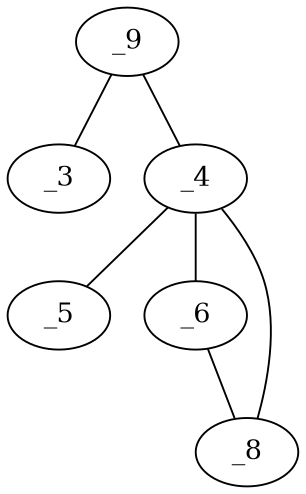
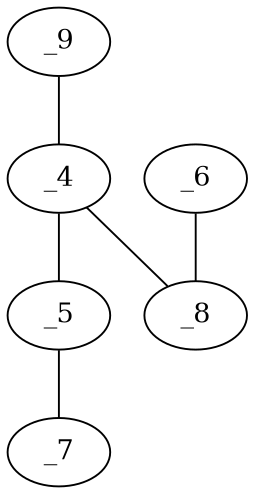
(59, 179) -> none
(196, 247) -> none
none -> (59, 452)
